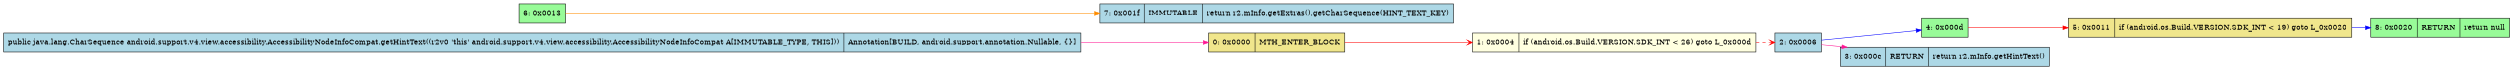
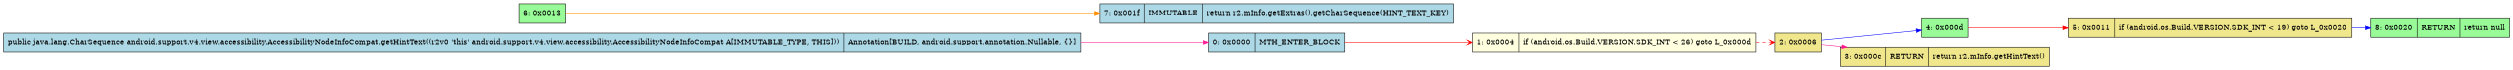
(1277, 42) -> (1277, 42)
(1798, 42) -> (1798, 42)
(1945, 57) -> (1945, 57)
